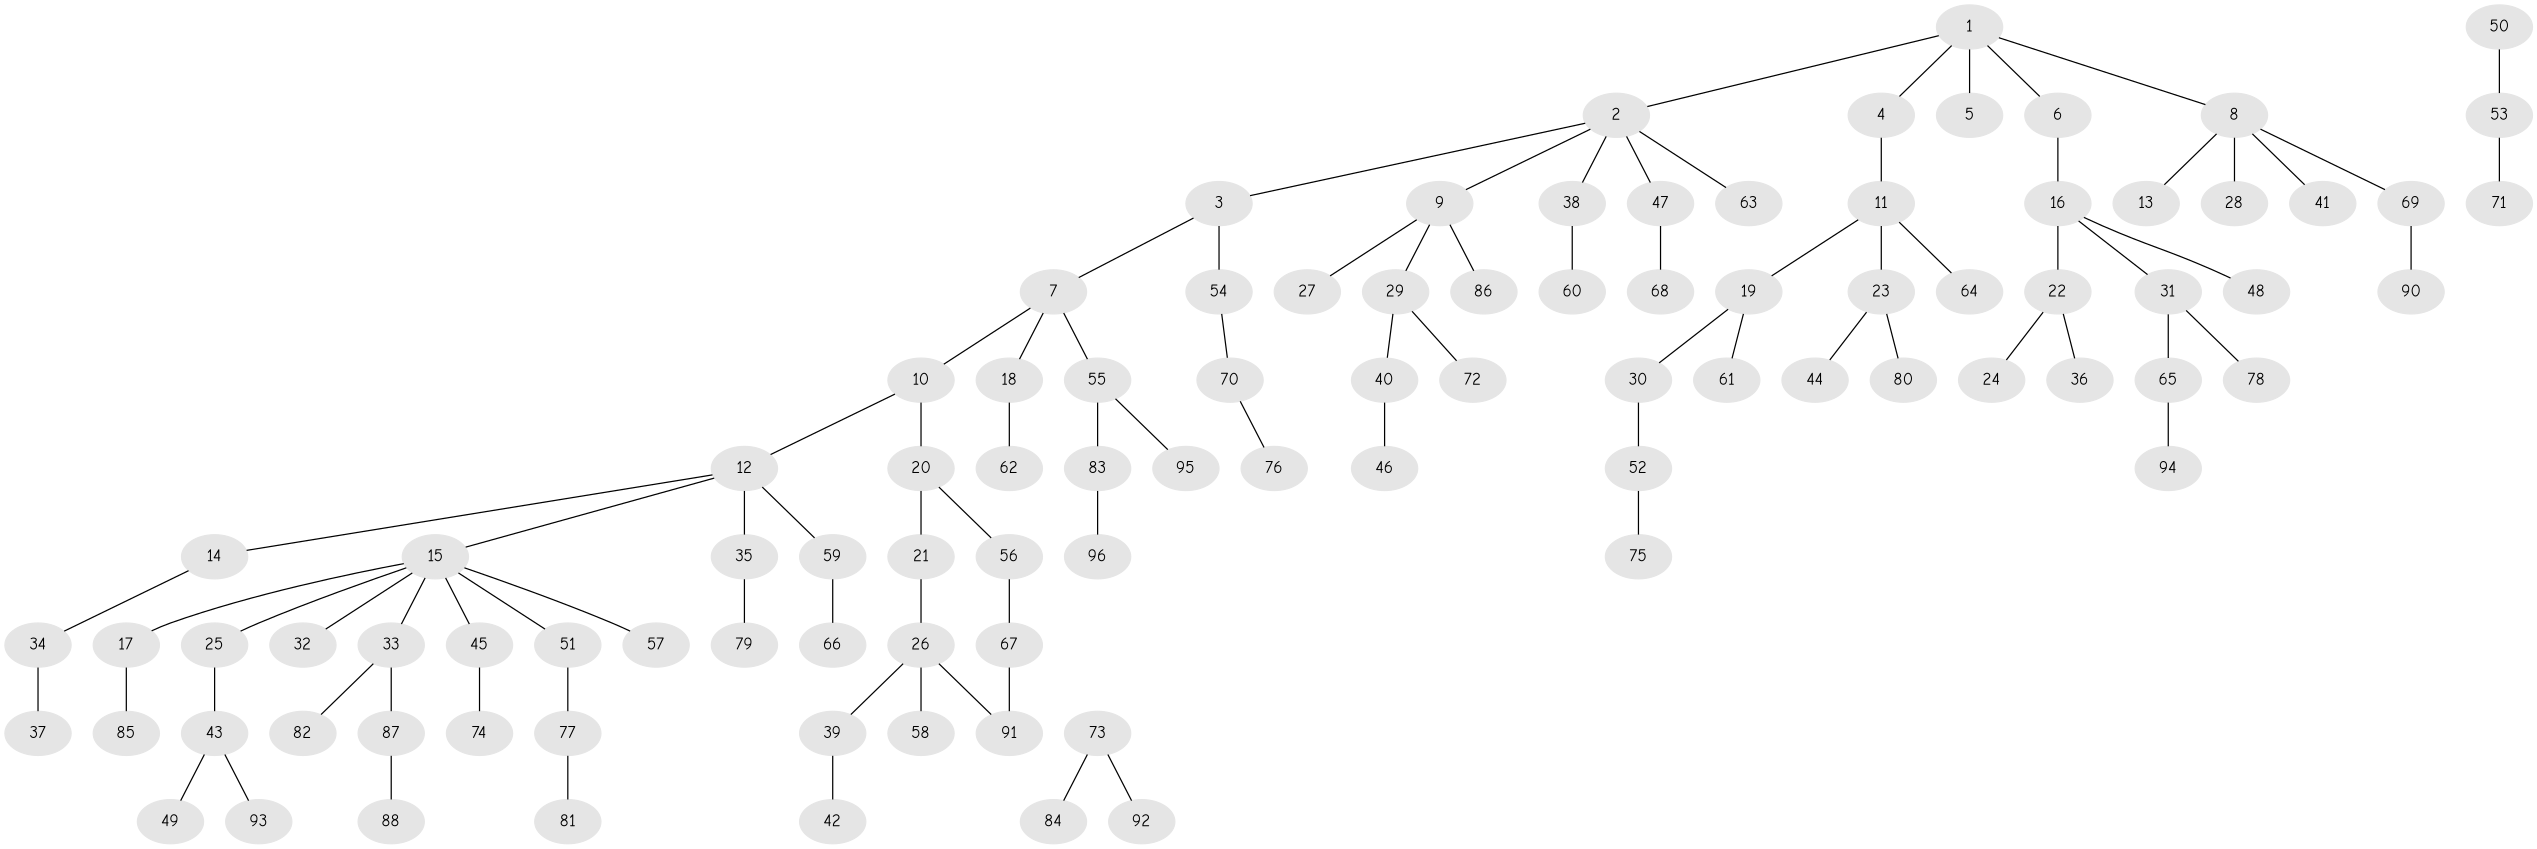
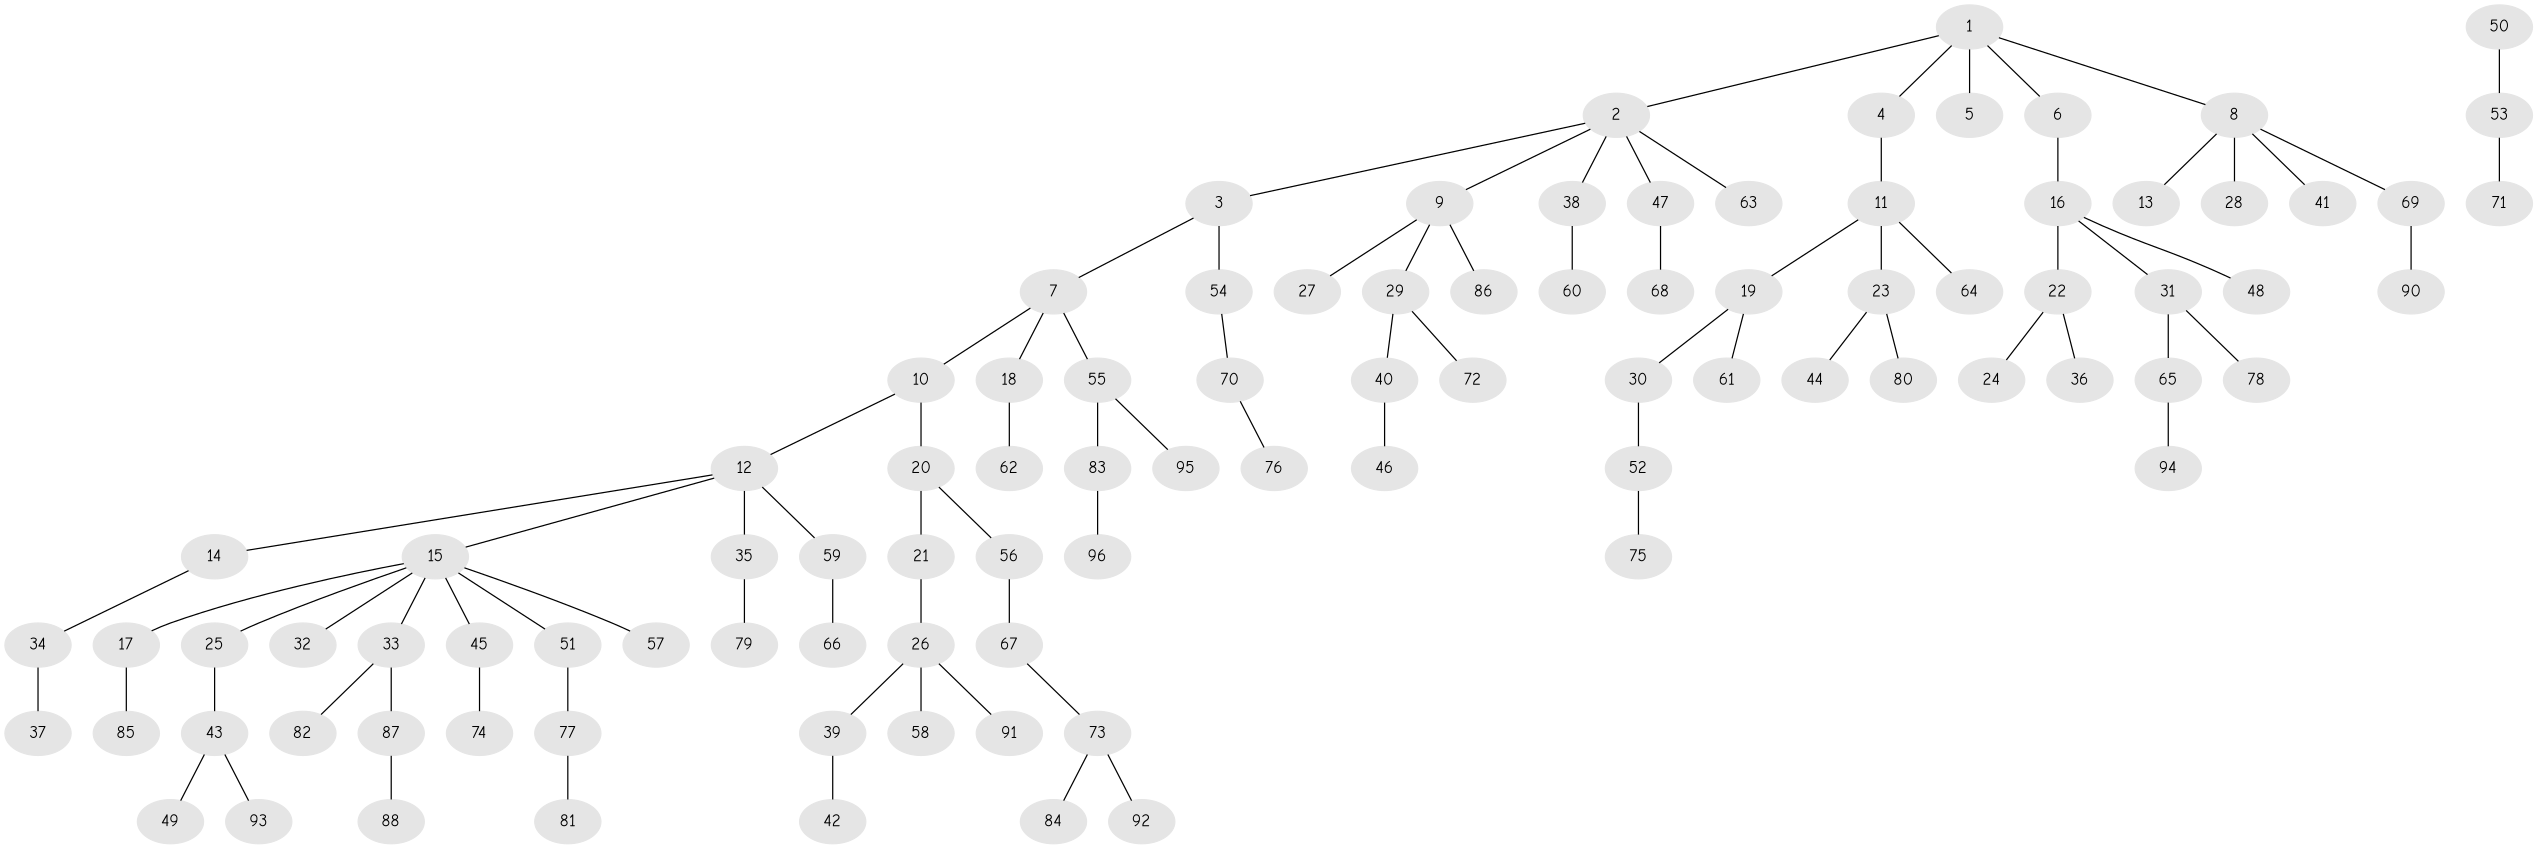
(1009, 689) -> (1053, 689)
